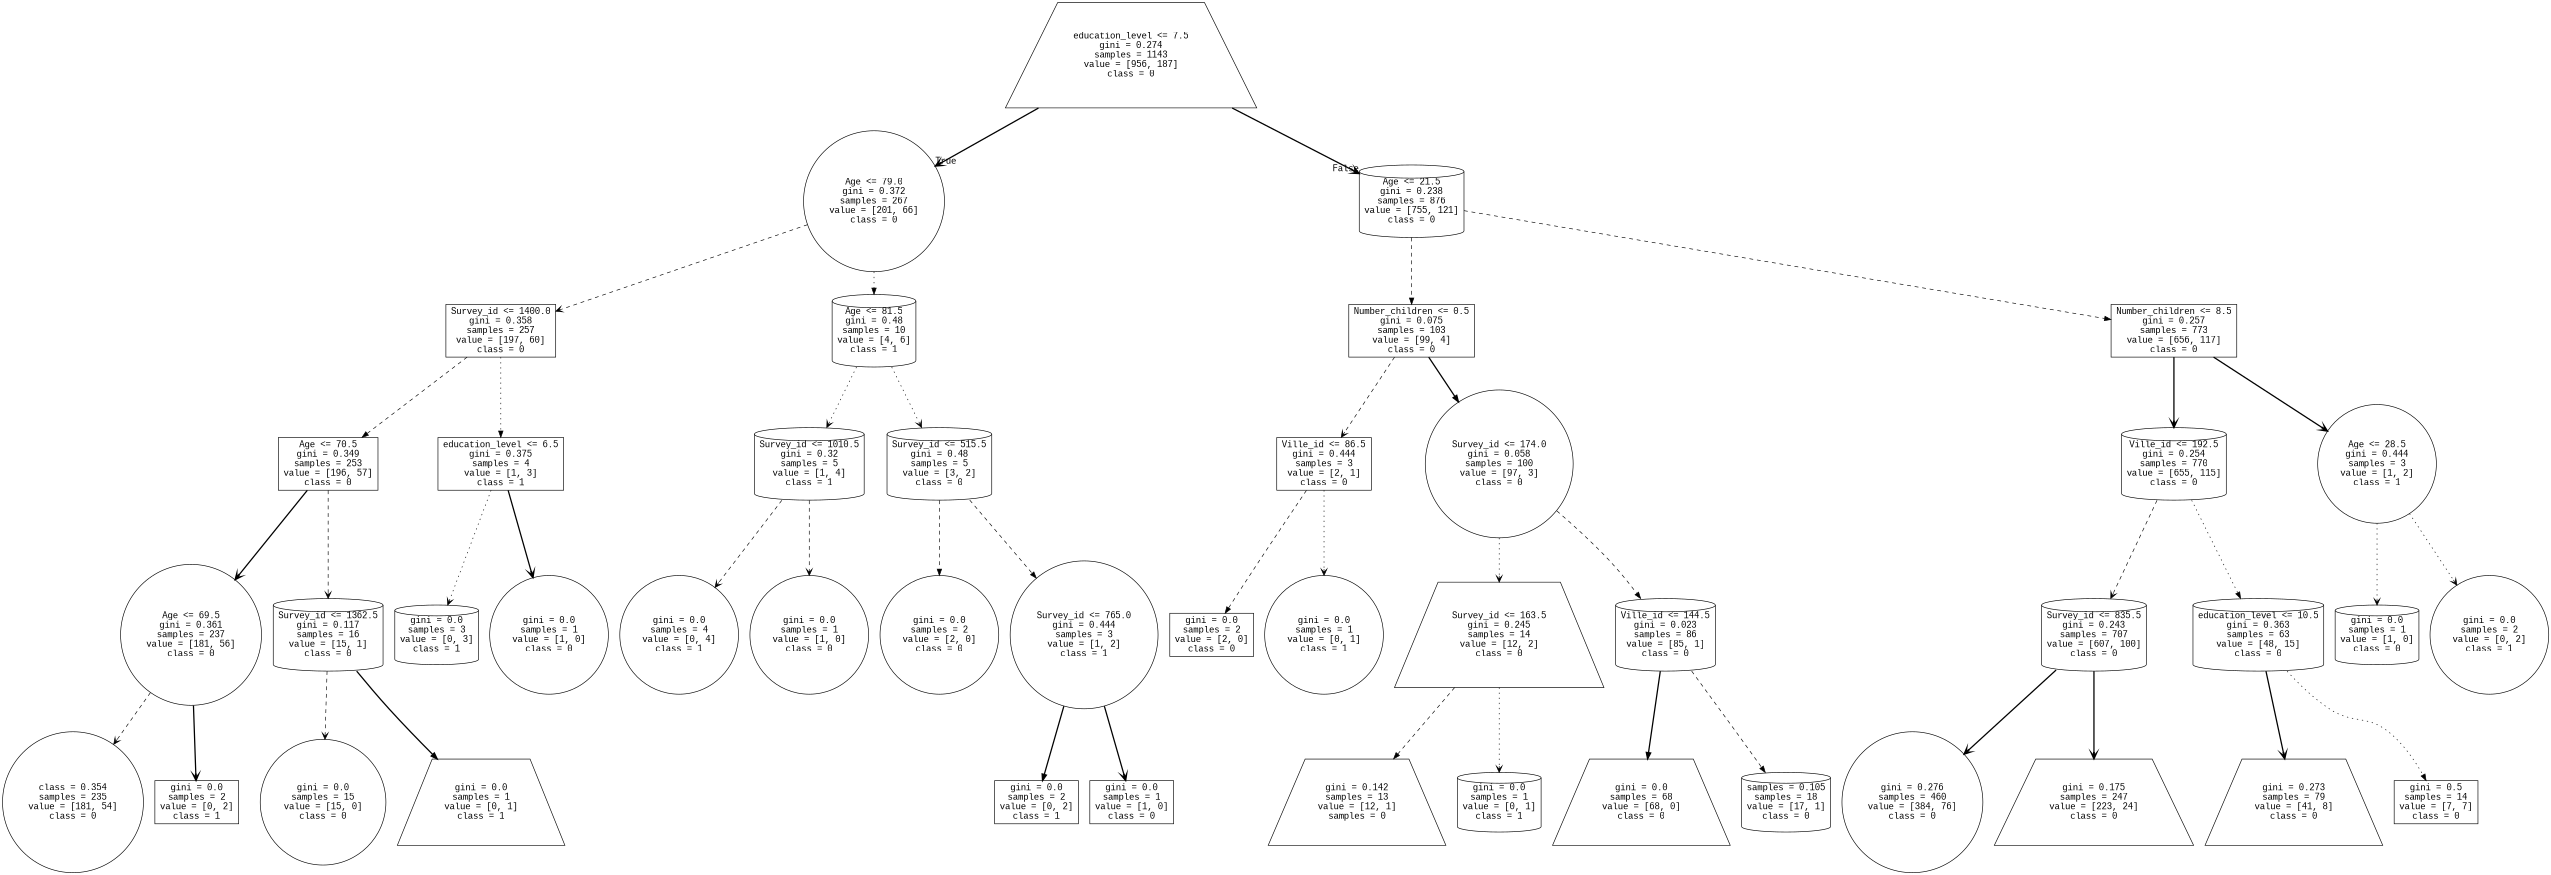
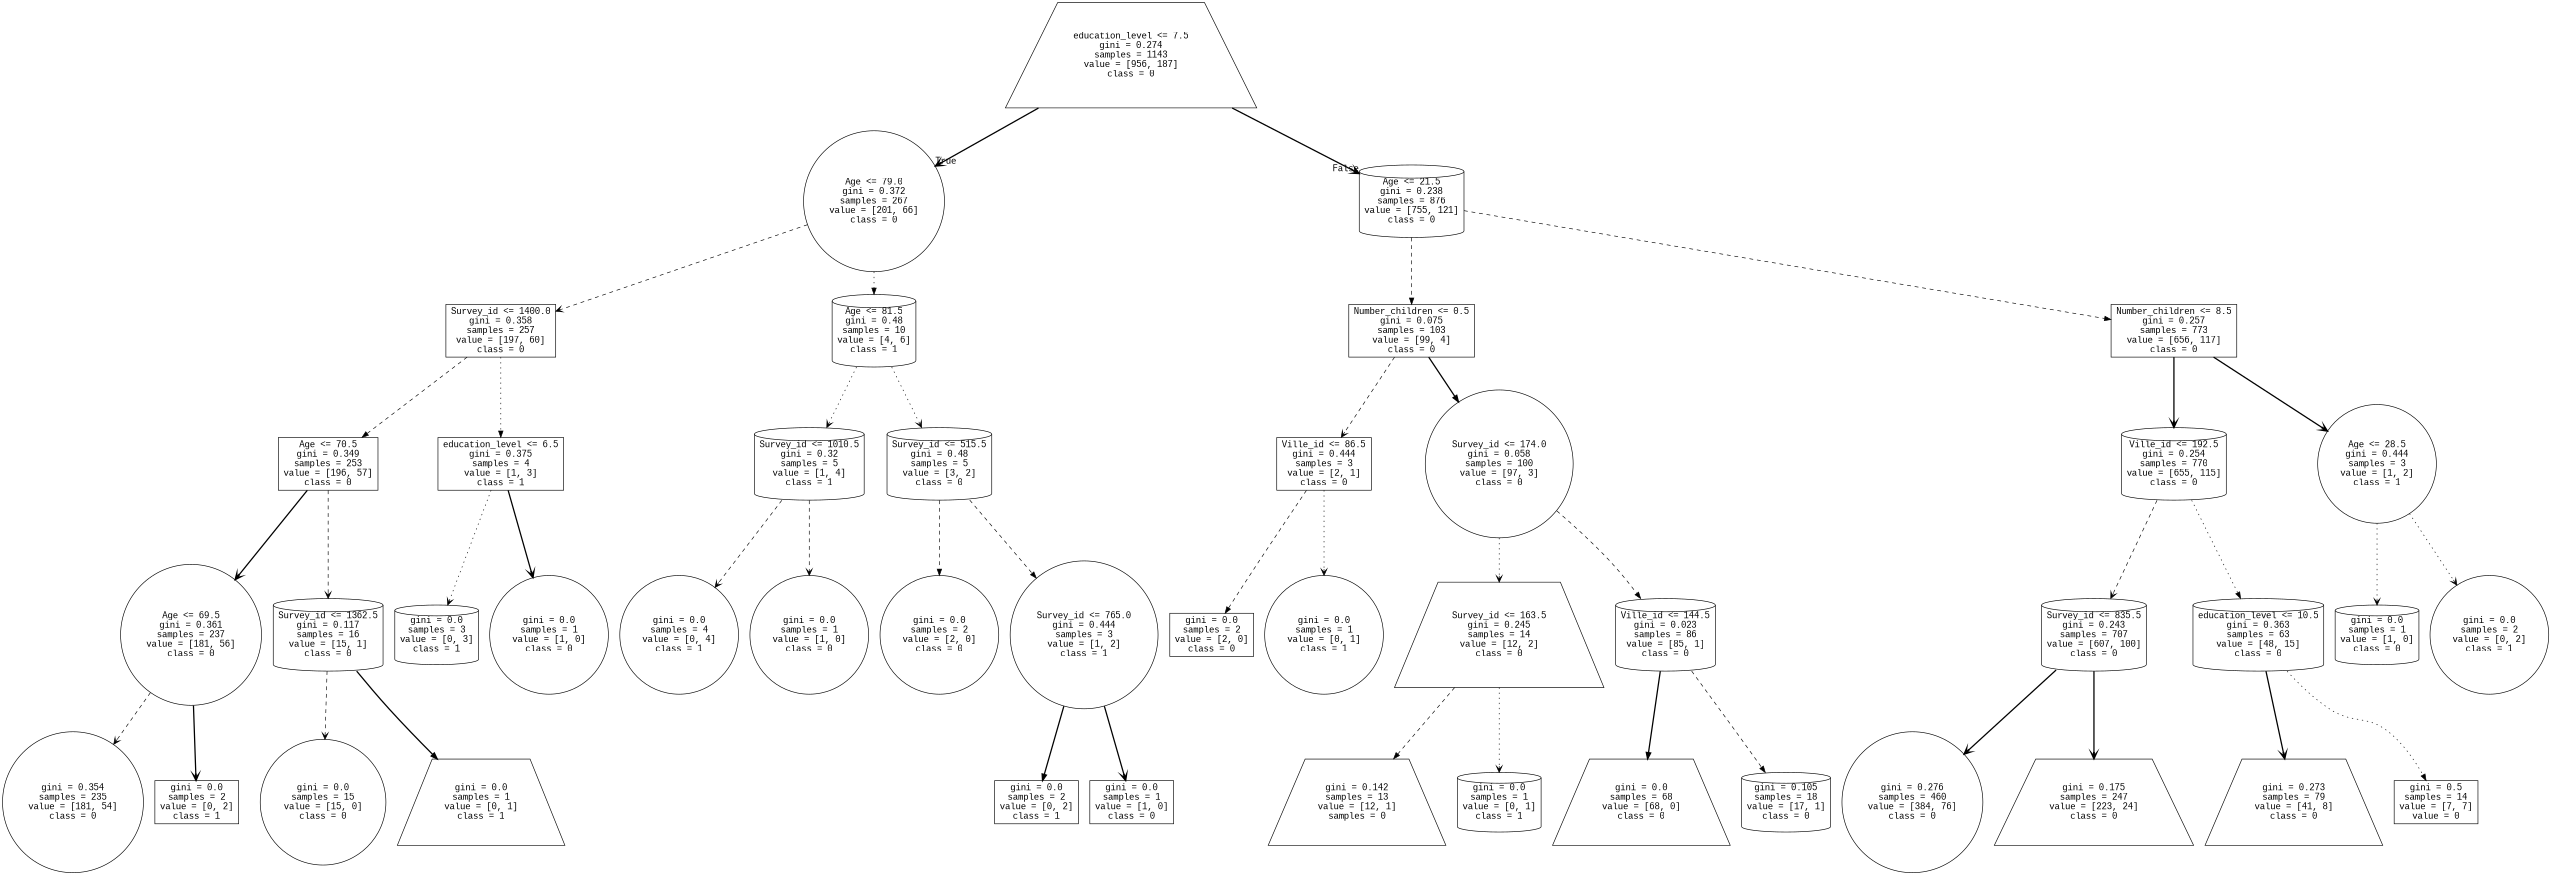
(73, 802) -> (73, 802)
(1786, 802) -> (1786, 802)
(2436, 802) -> (2436, 802)
